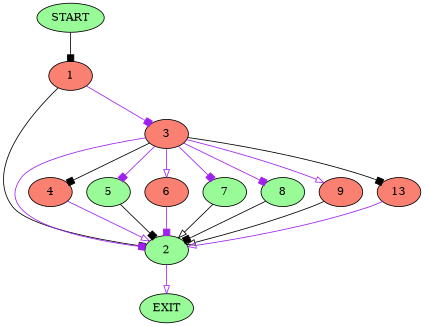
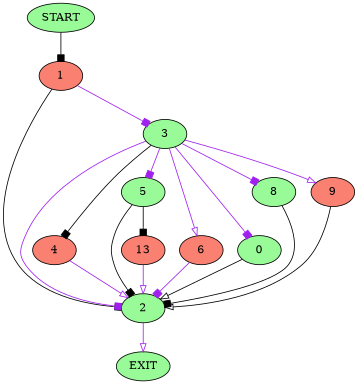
(167, 134) -> (165, 134)
(282, 154) -> (143, 217)
(225, 192) -> (259, 250)
